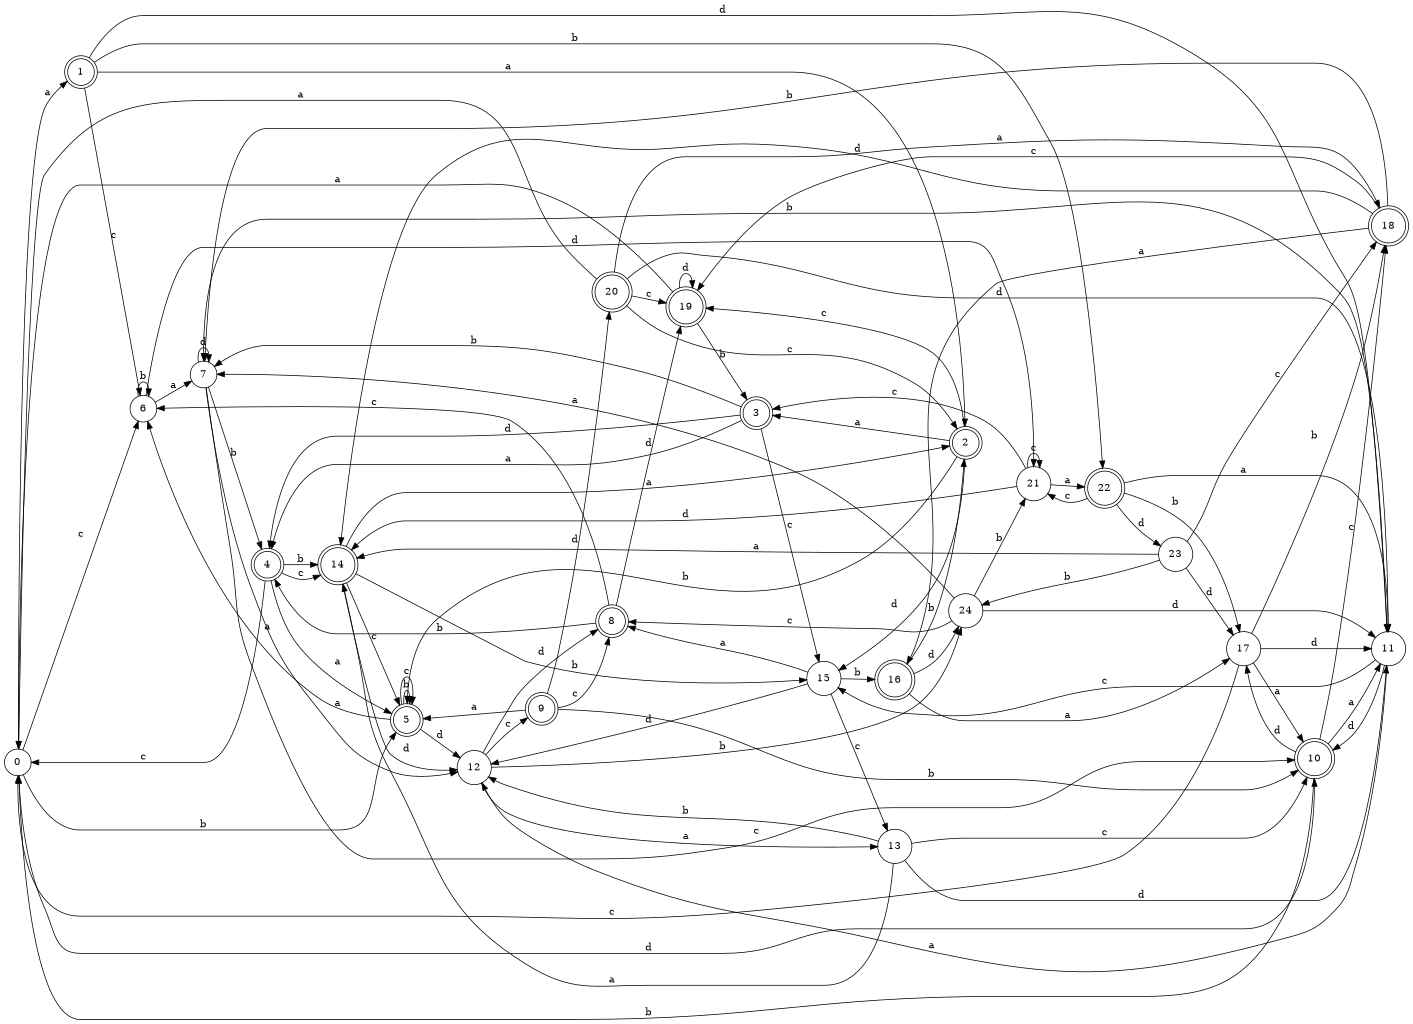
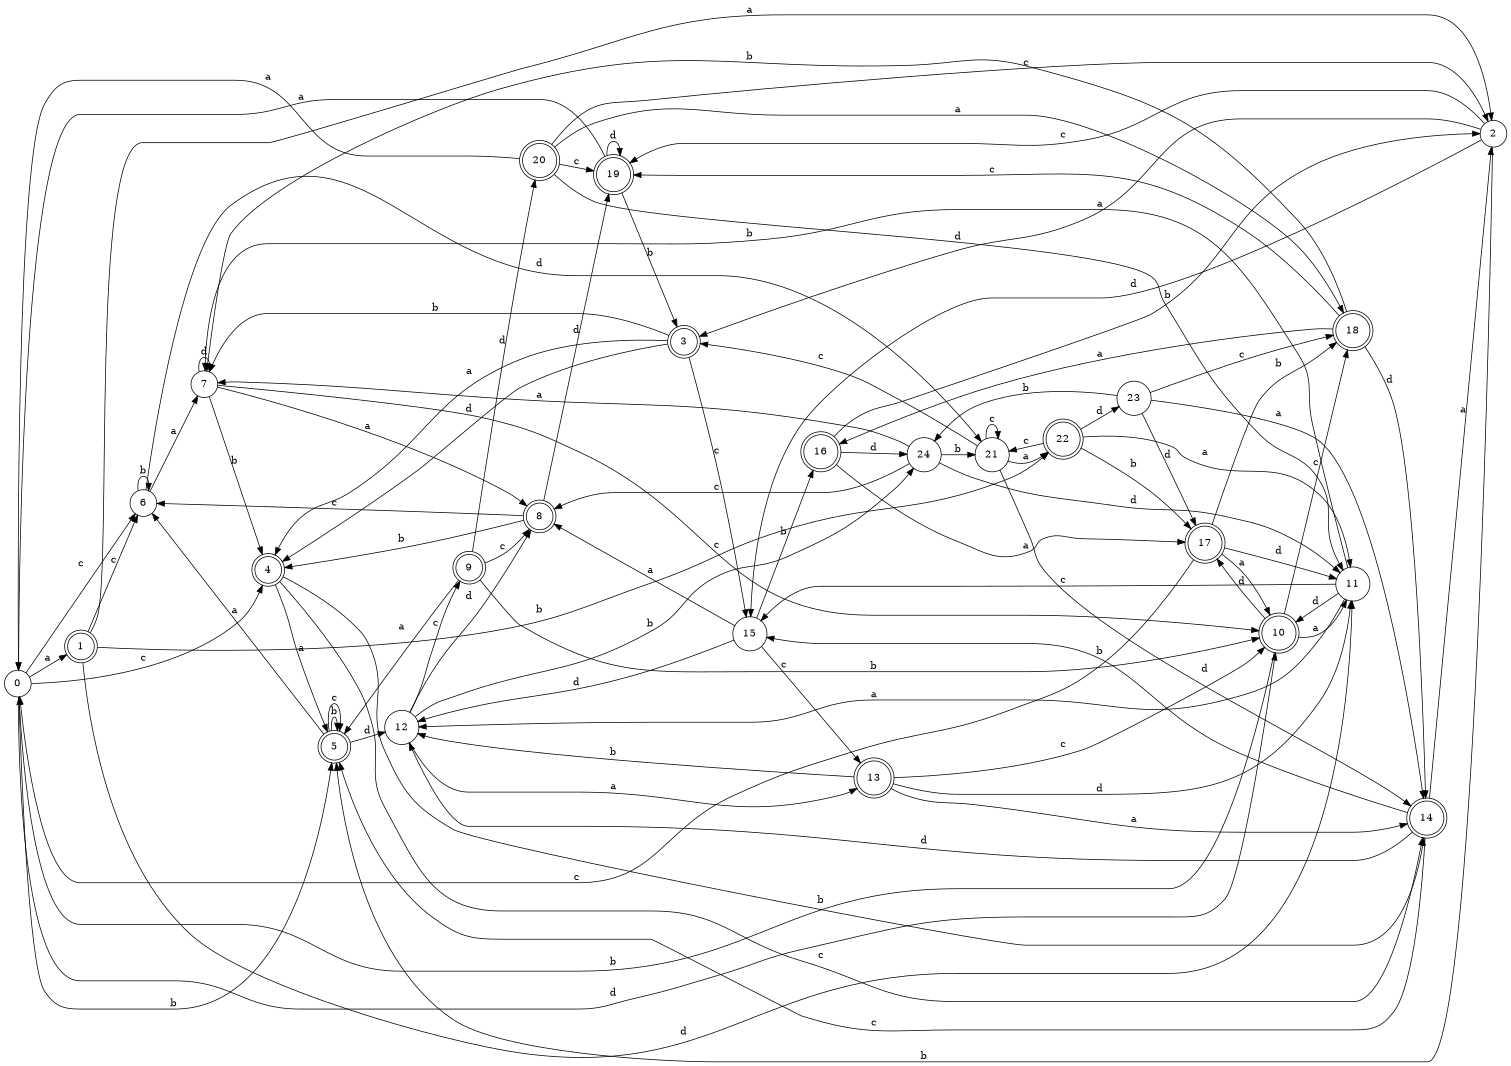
(966, 443) -> (1493, 134)
(268, 631) -> (373, 434)
(1244, 649) -> (1205, 543)
(219, 755) -> (158, 663)
(895, 846) -> (874, 778)
